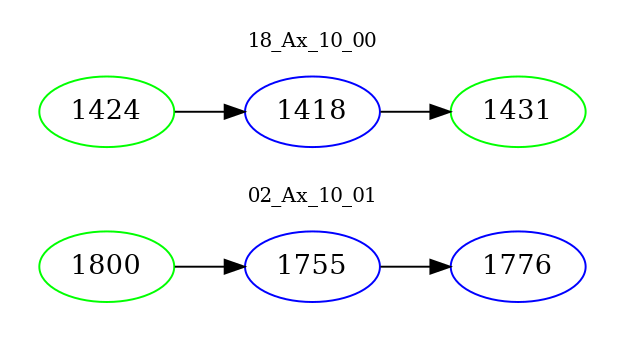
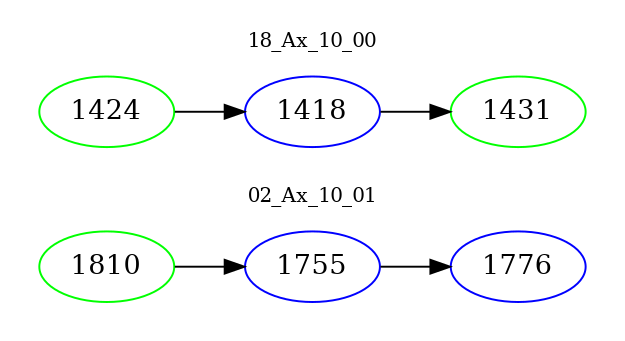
(107, 267) -> (107, 267)
